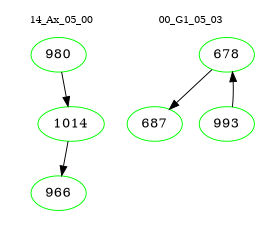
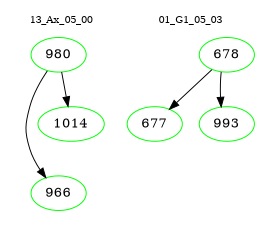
(62, 21) -> (62, 21)
(191, 21) -> (191, 21)
(233, 94) -> (220, 85)
(155, 124) -> (155, 124)
(66, 154) -> (27, 119)
